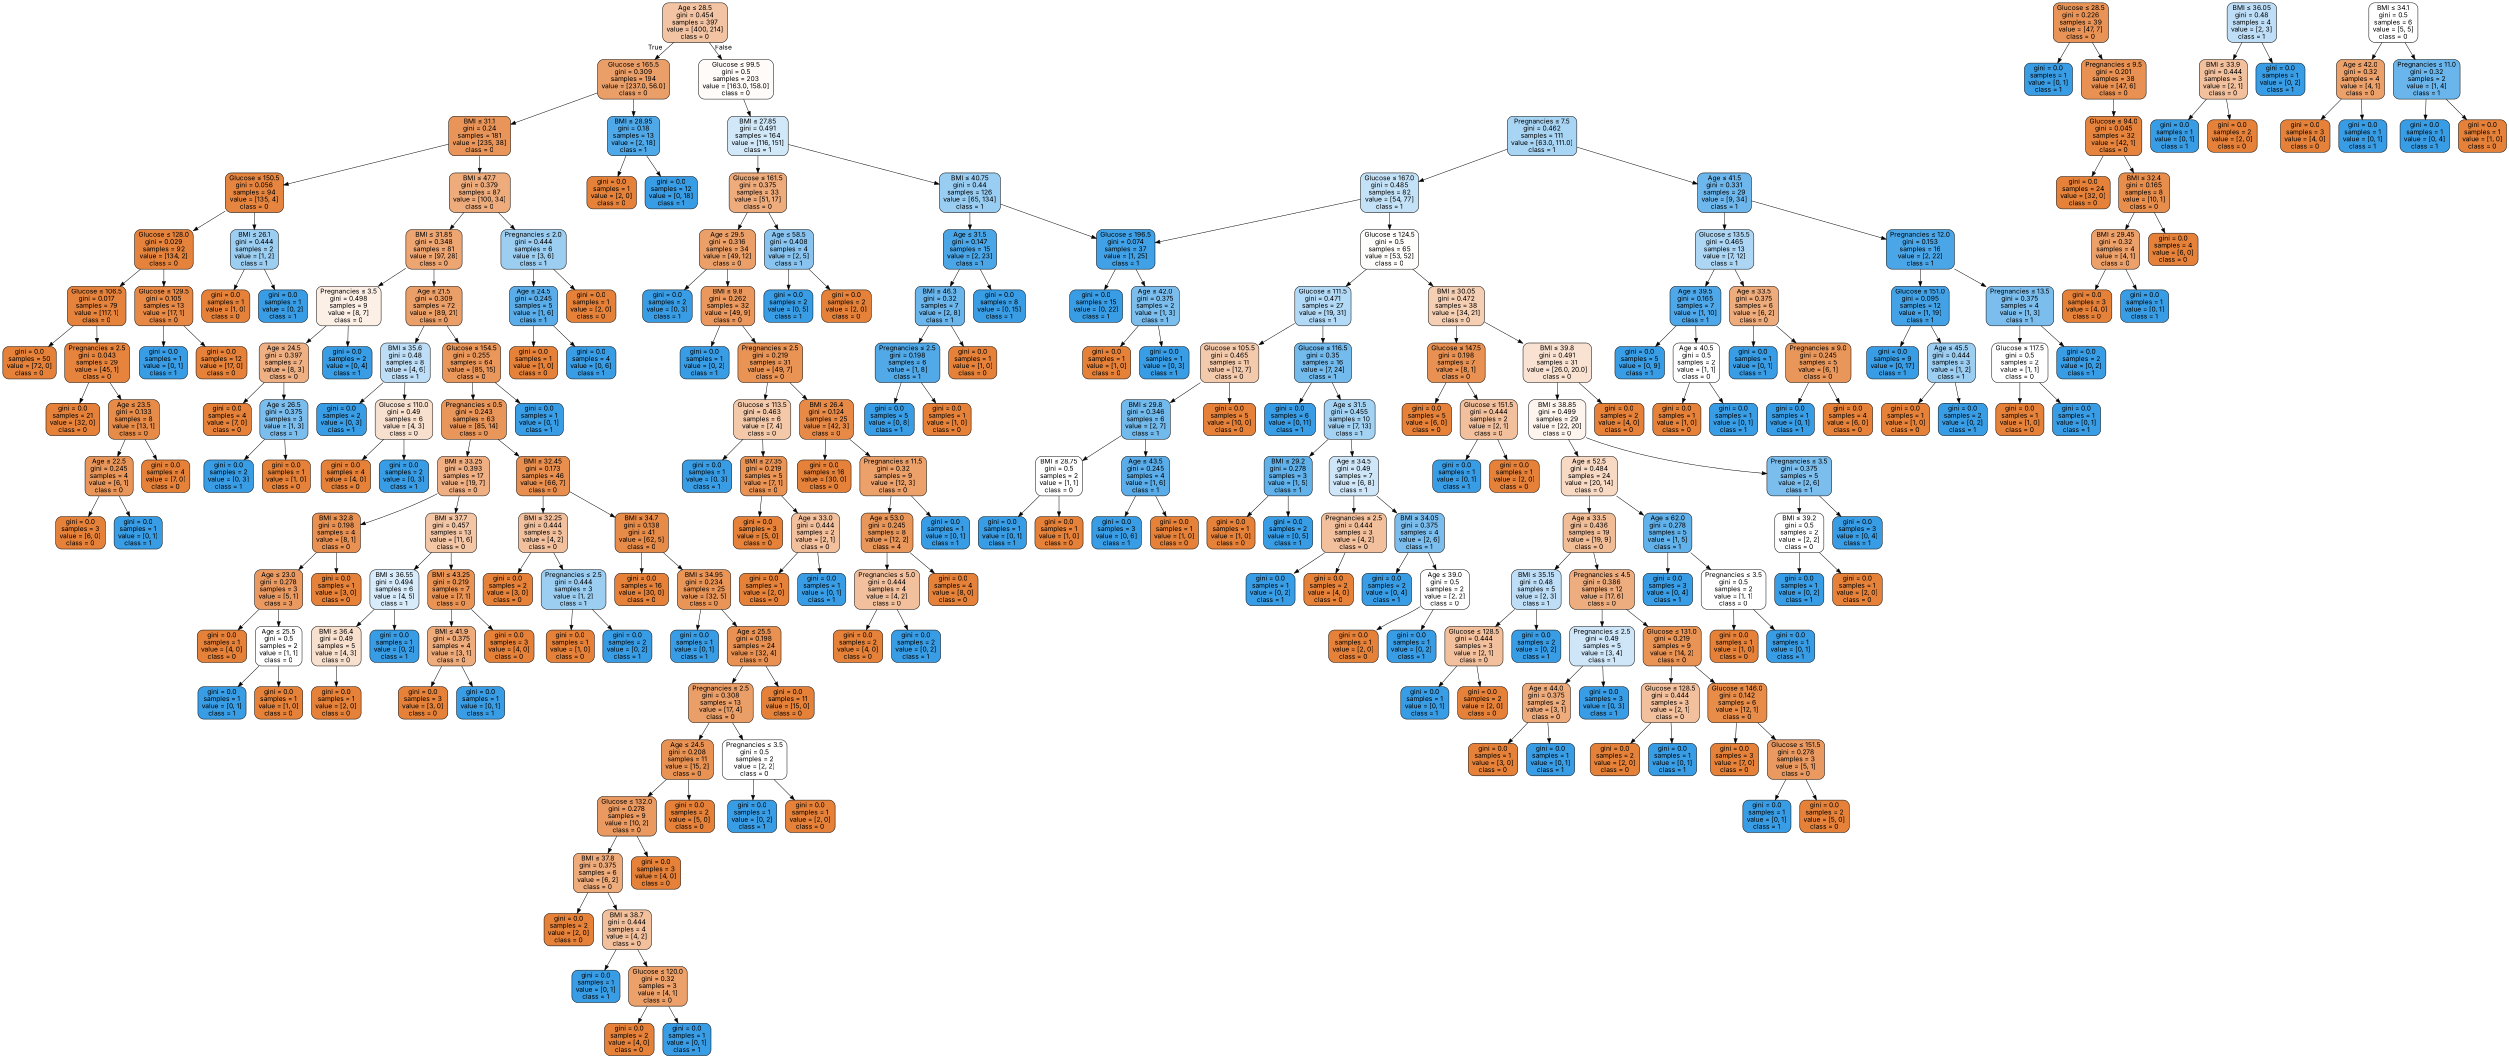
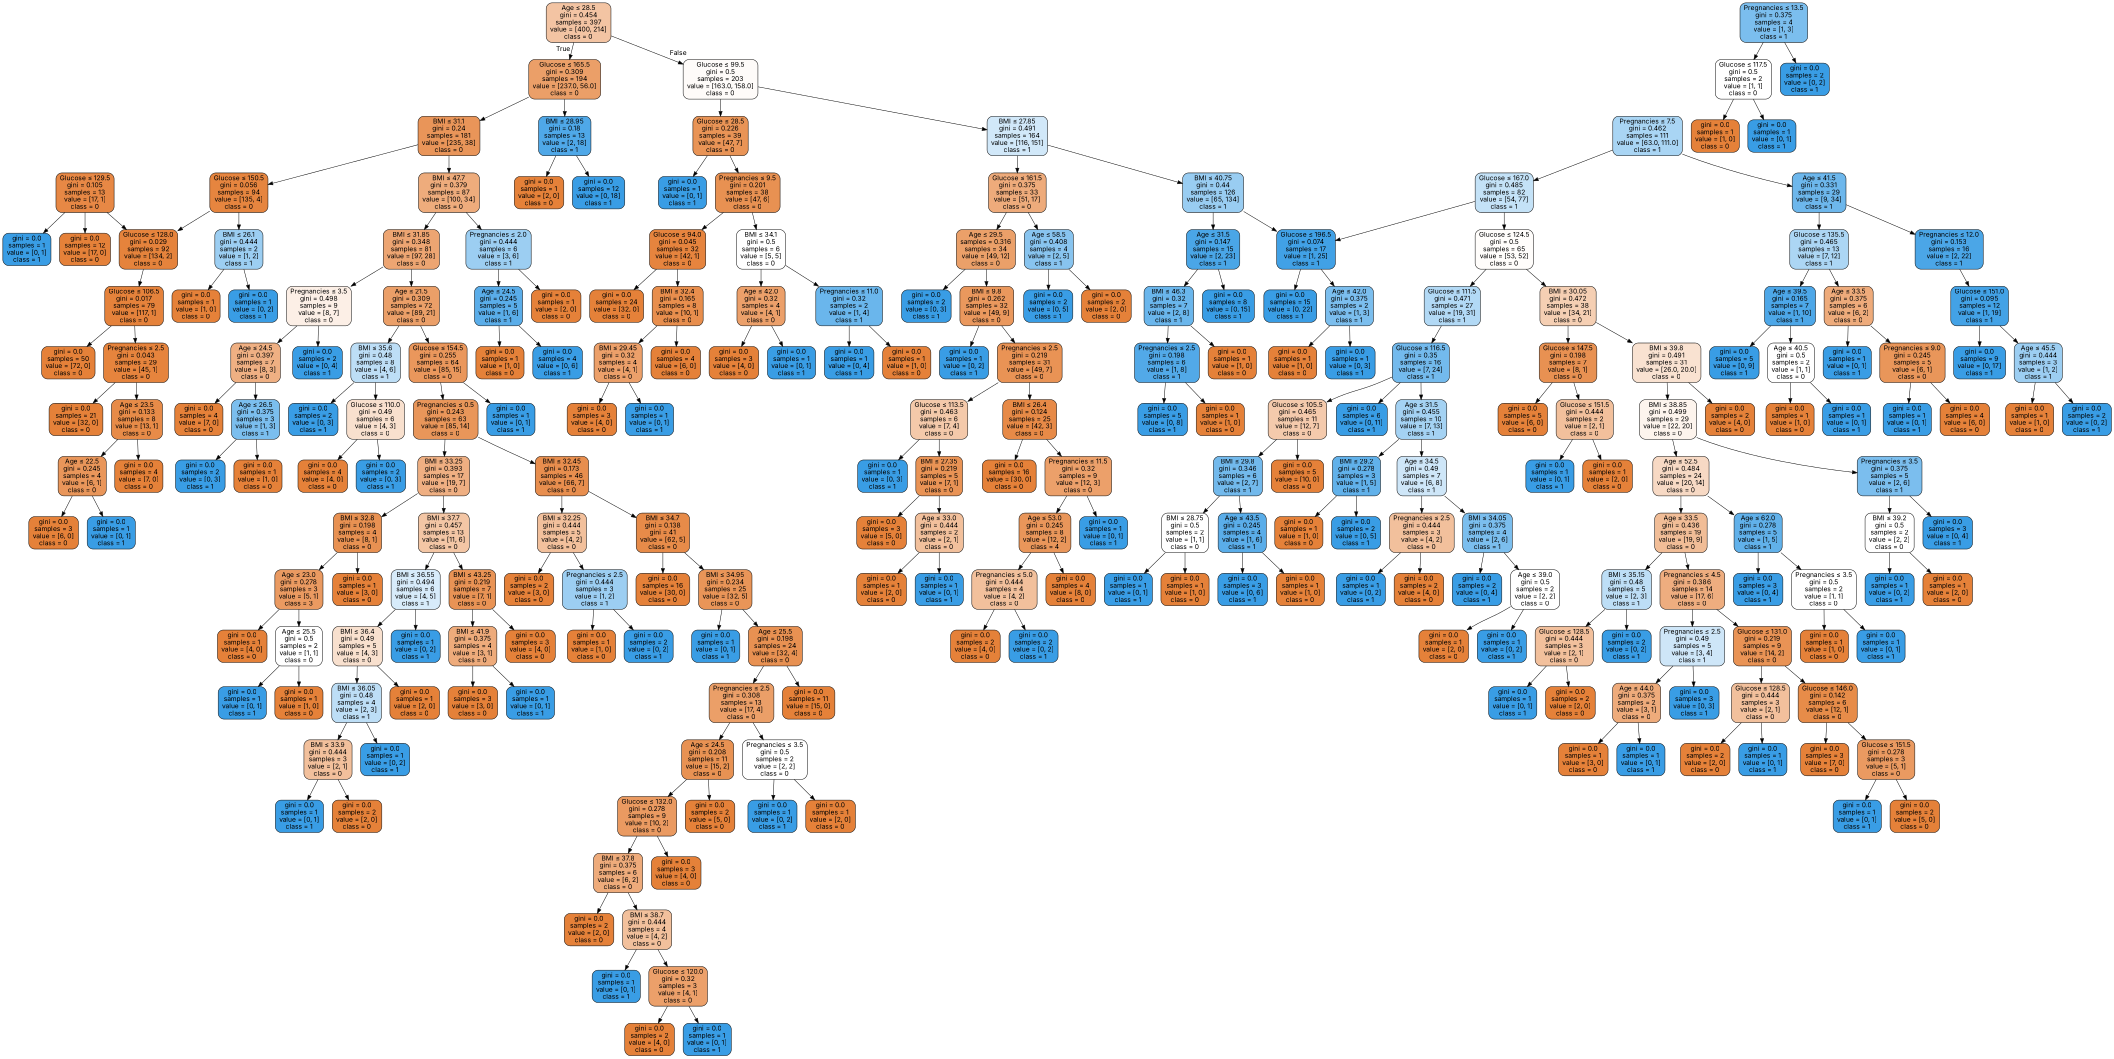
none -> (721, 105)
none -> (754, 219)
(727, 242) -> (986, 242)
(1126, 249) -> (1306, 249)
(164, 275) -> (115, 219)
(1968, 277) -> none
(1279, 333) -> (1362, 389)
(1602, 589) -> (1692, 589)
none -> (357, 672)
